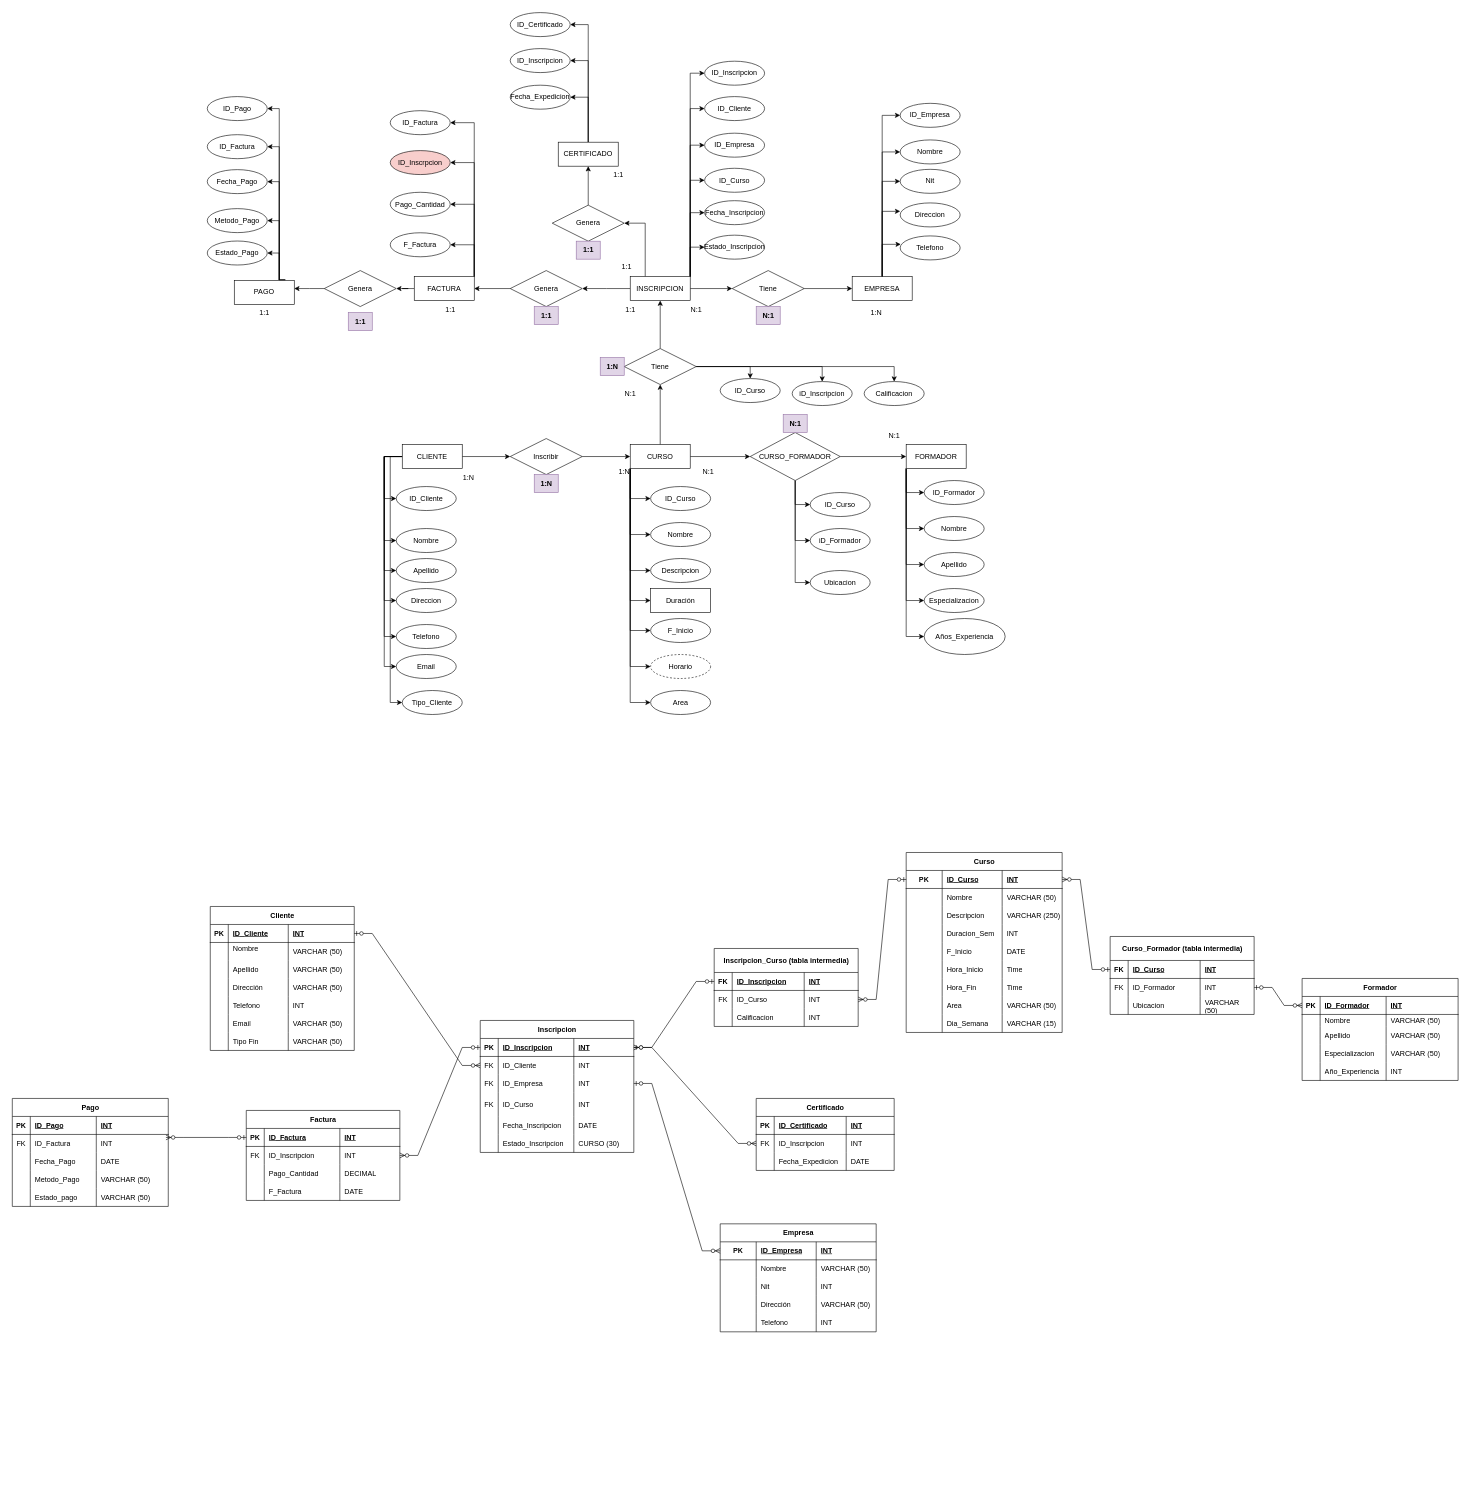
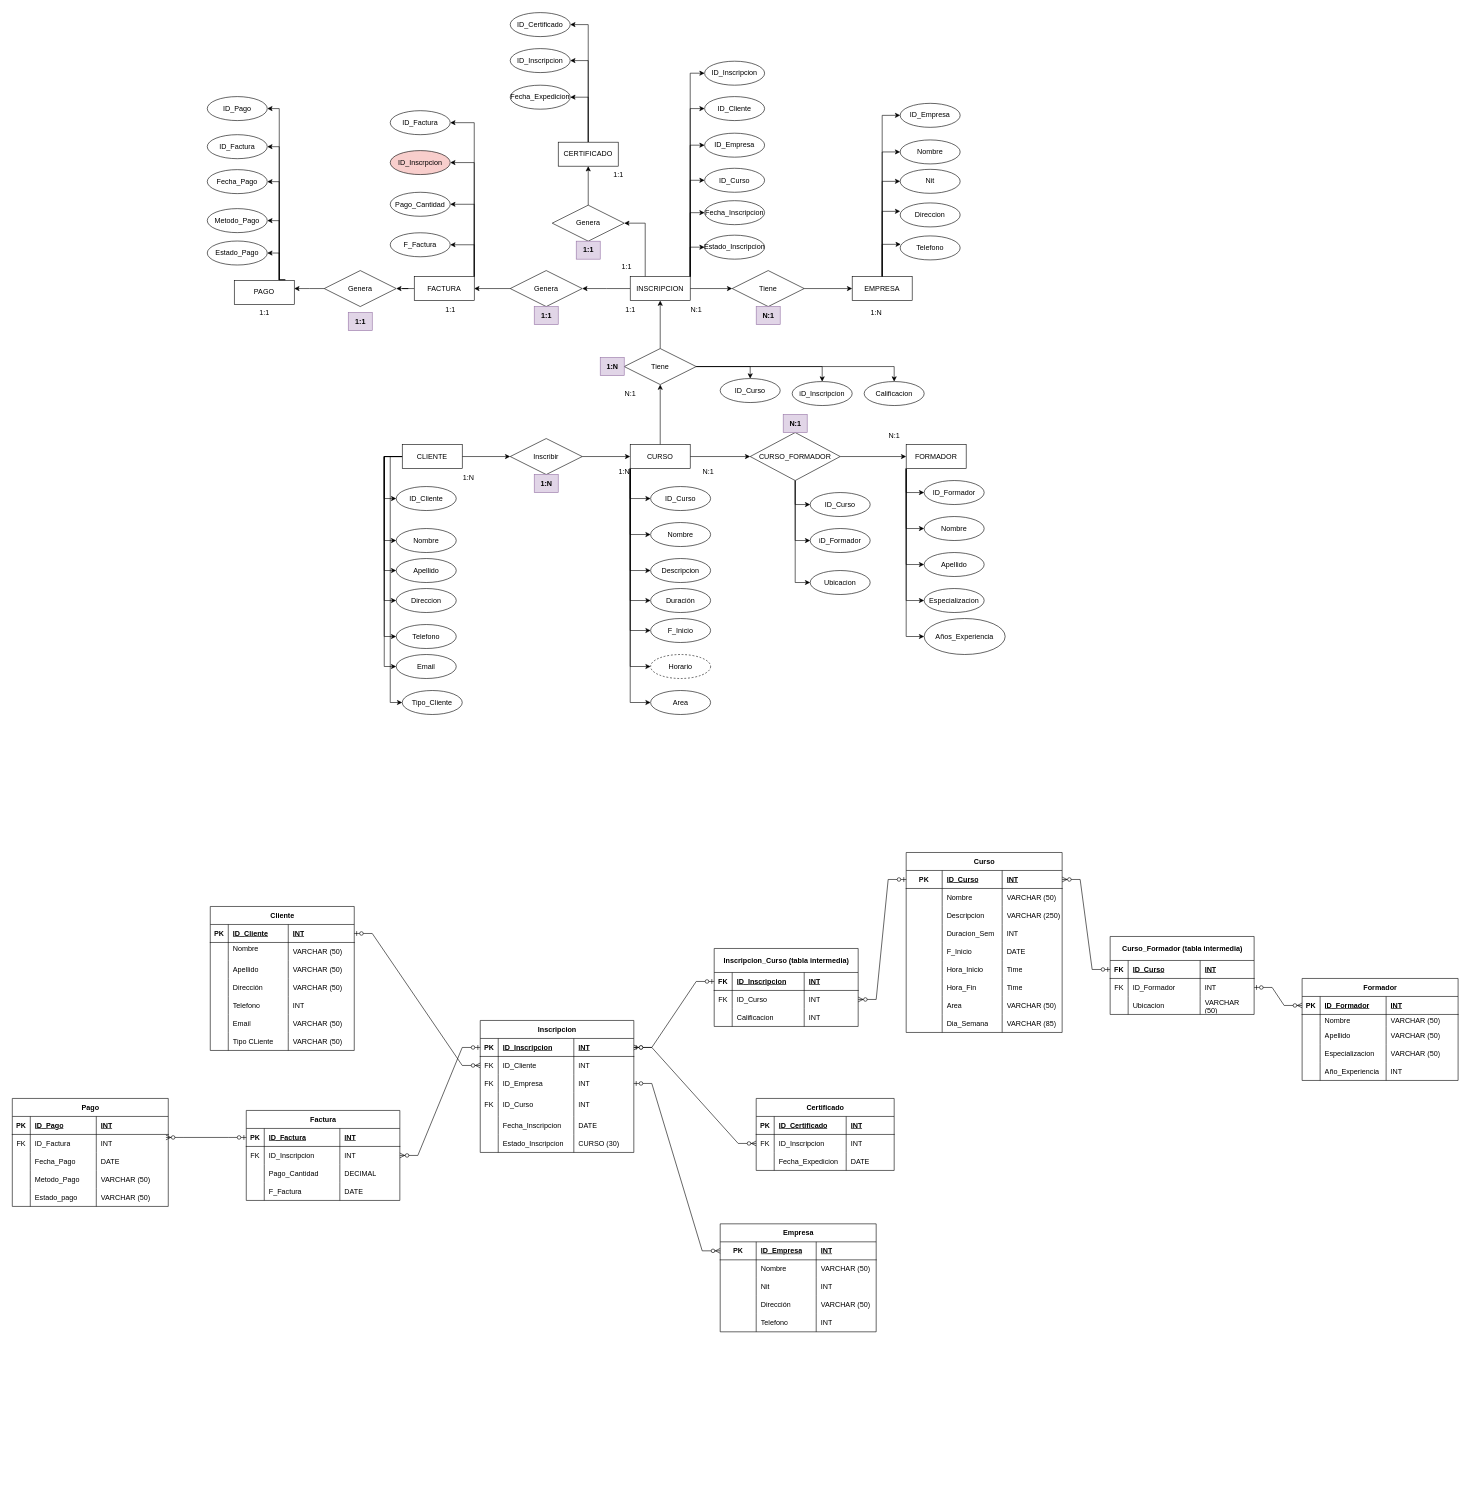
(681, 600) -> (681, 600)
(1030, 1023) -> (1030, 1023)
(246, 1041) -> (254, 1041)
